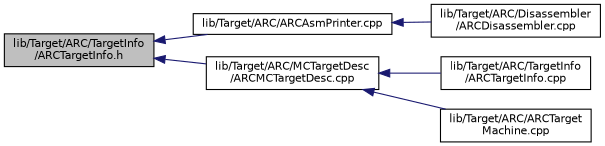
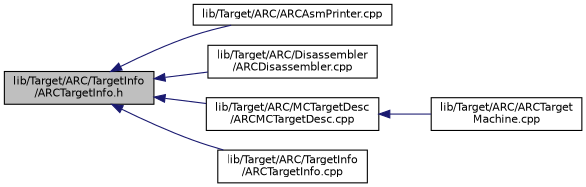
(417, 22) -> (187, 75)
(415, 73) -> (172, 132)
